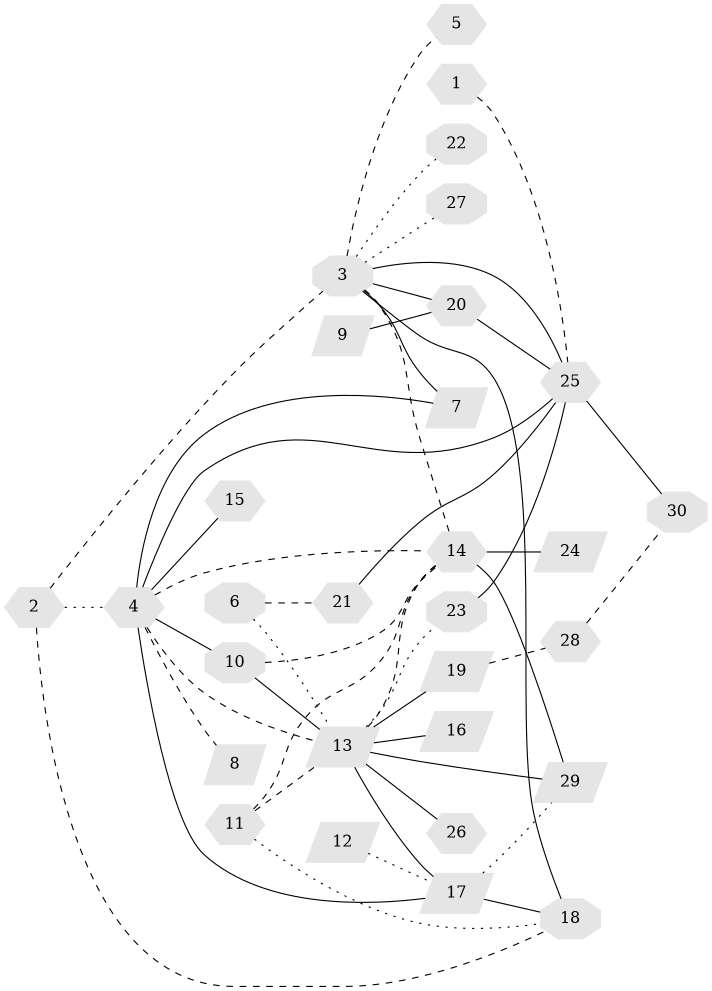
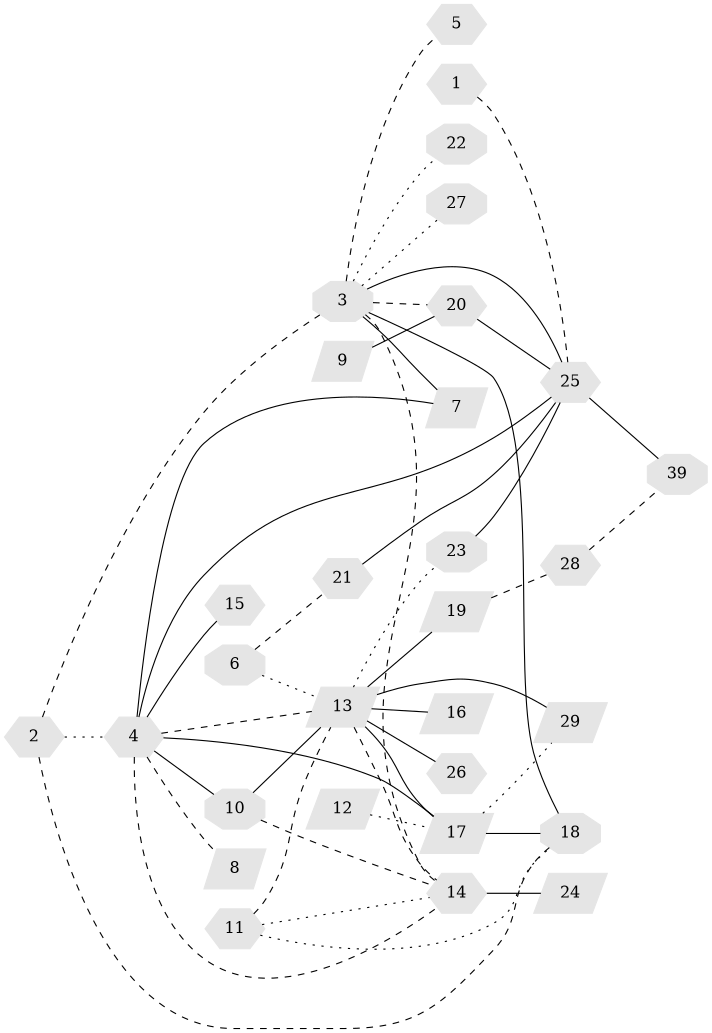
(402, 292) -> (400, 304)
(677, 512) -> (677, 474)
(534, 675) -> none
(346, 688) -> (346, 911)
